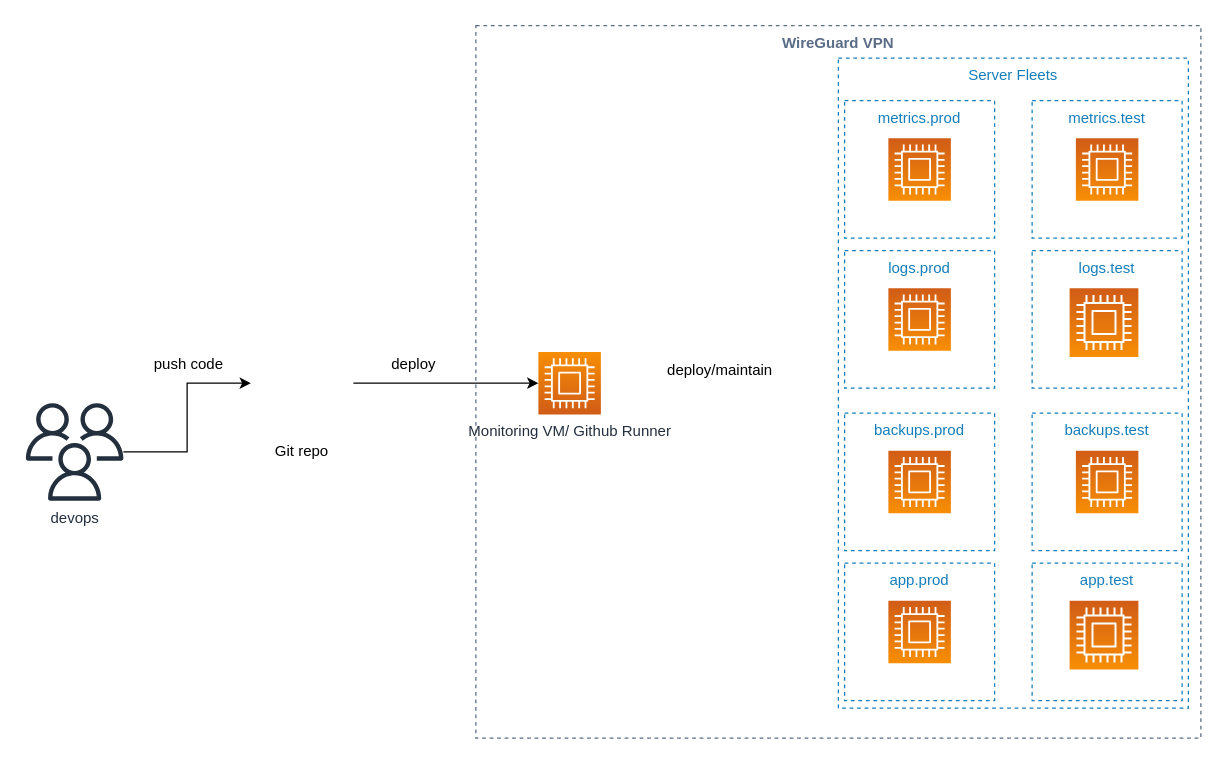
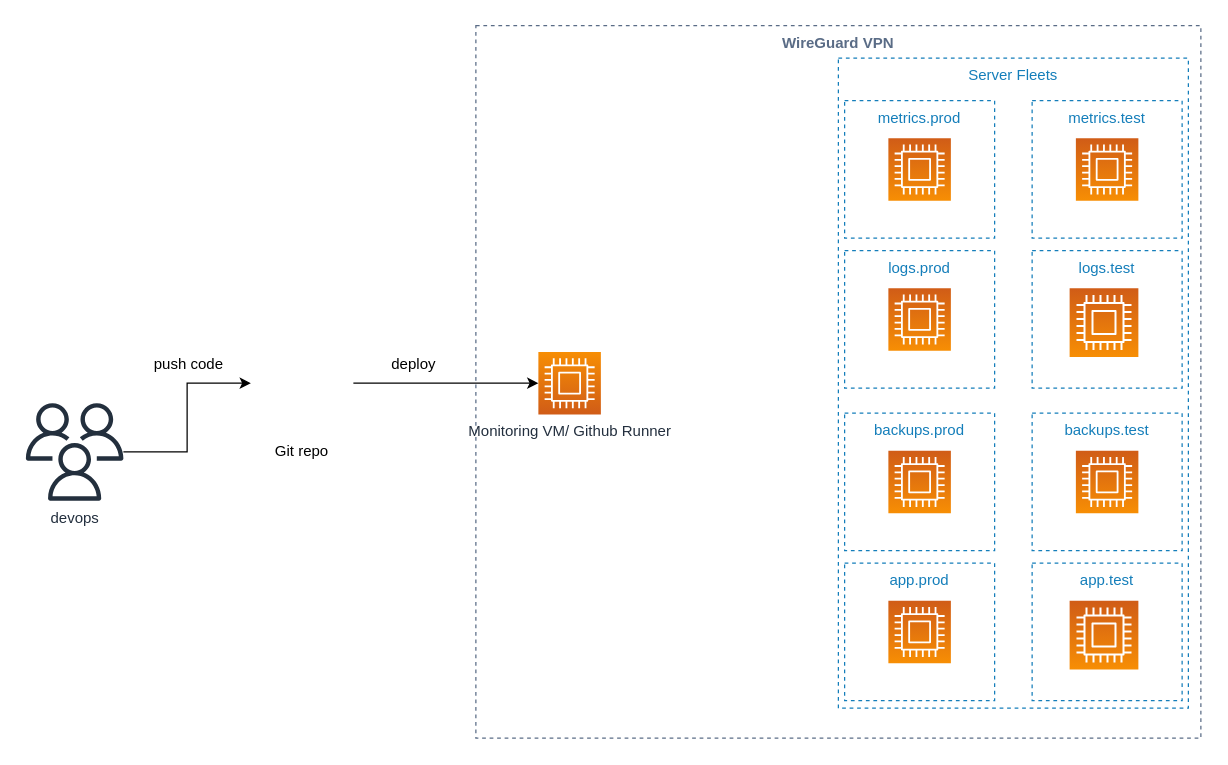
(719, 371) -> none
